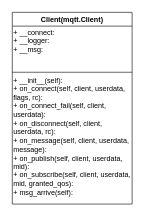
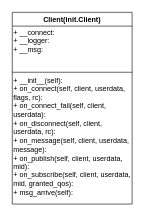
(72, 20) -> (72, 20)
